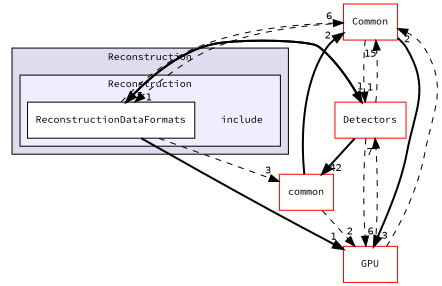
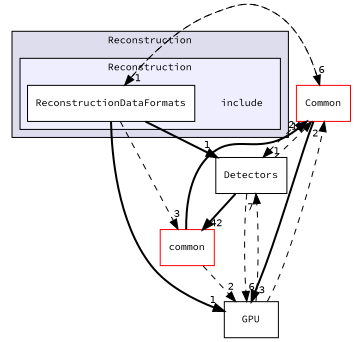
(253, 41) -> none
(371, 120) -> (251, 175)
(371, 264) -> (251, 320)
